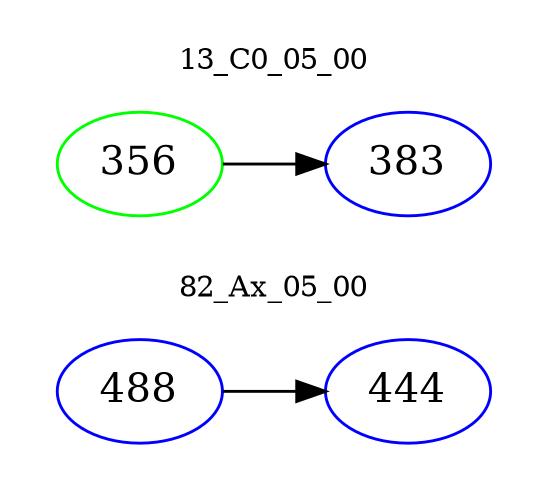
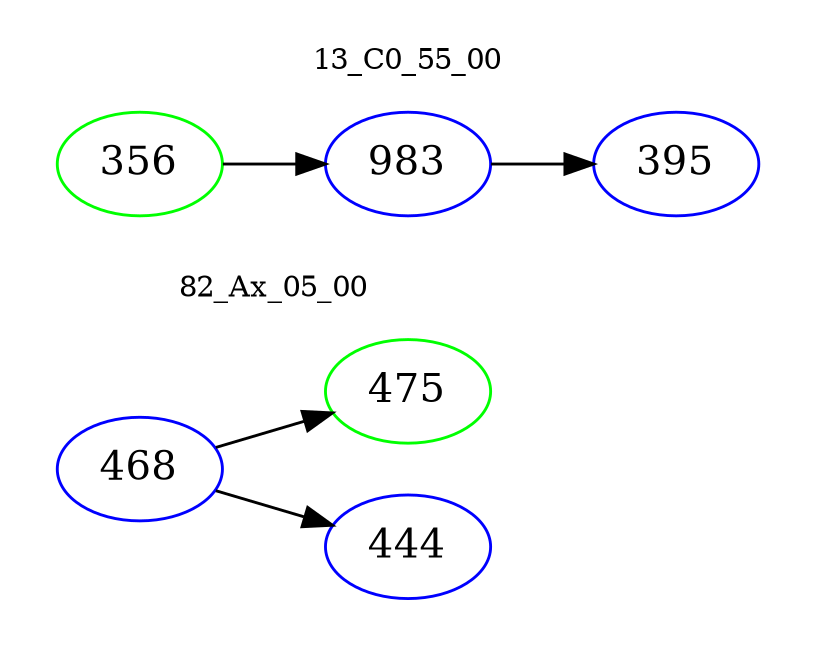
(274, 62) -> (408, 62)
(408, 164) -> (408, 164)
none -> (676, 164)
(140, 391) -> (140, 469)
none -> (408, 391)
